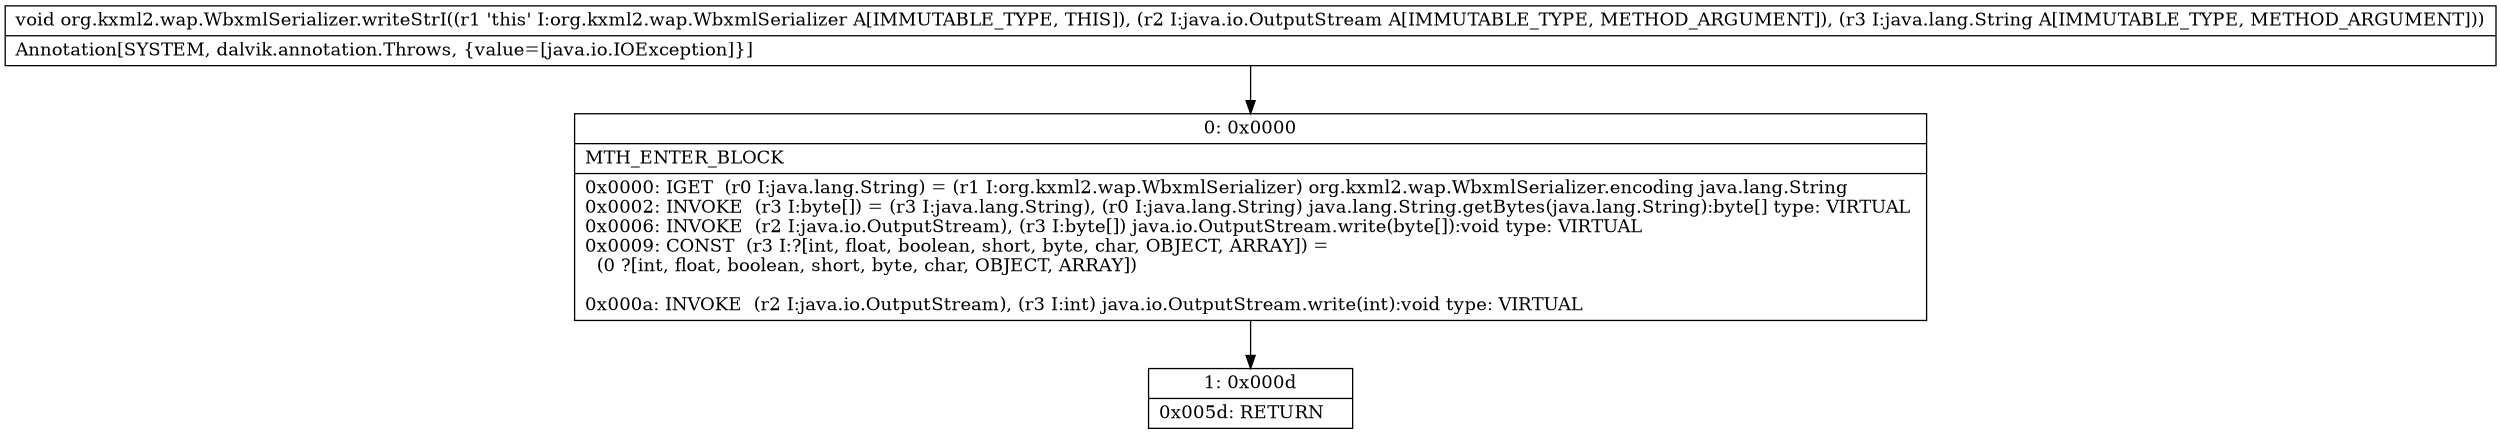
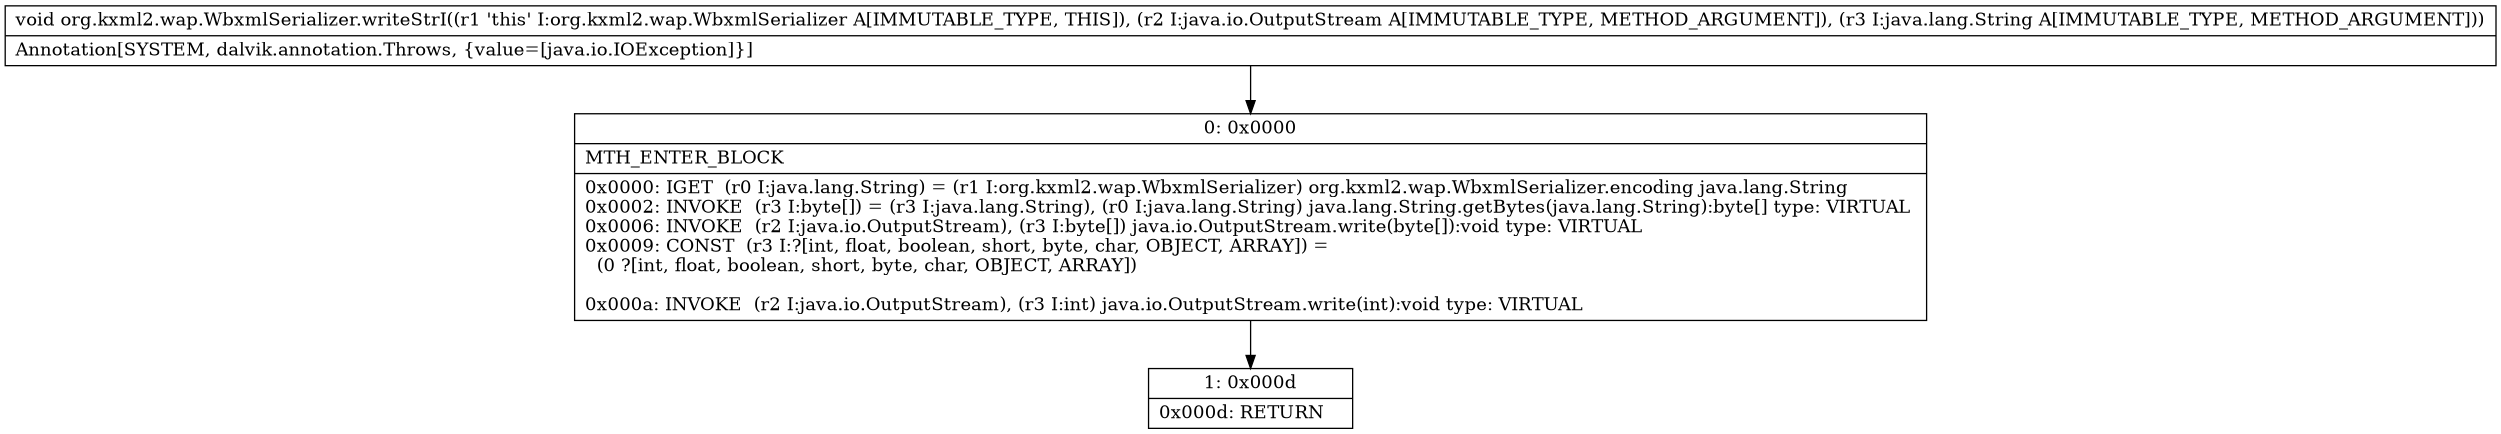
(1251, 413) -> (1251, 413)
